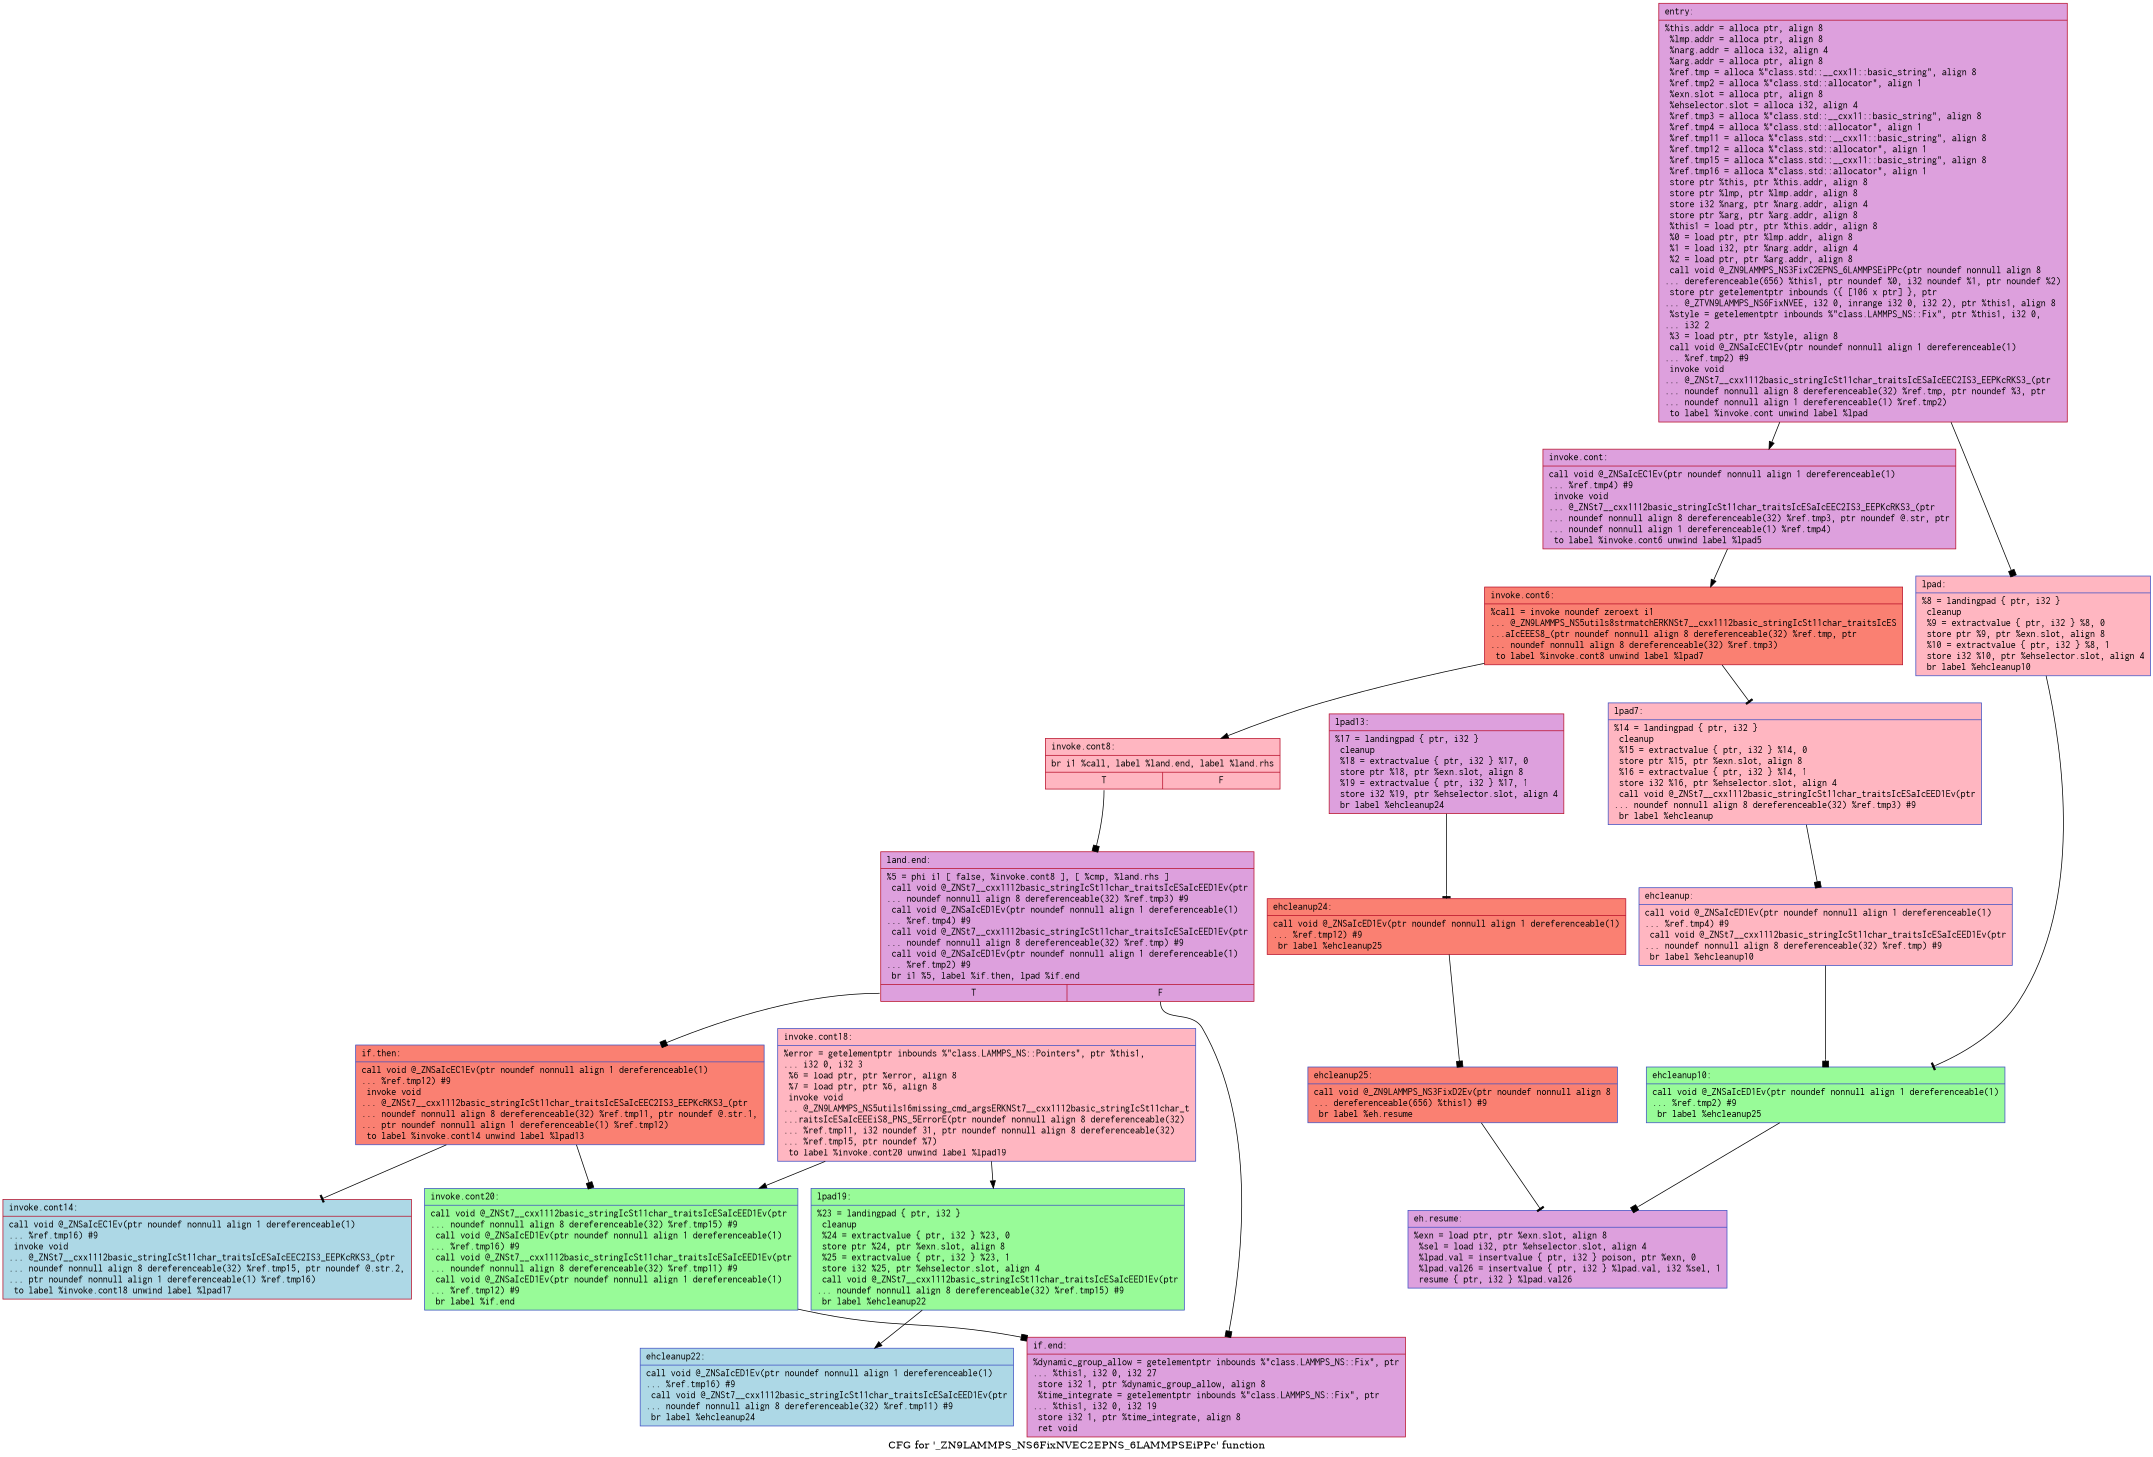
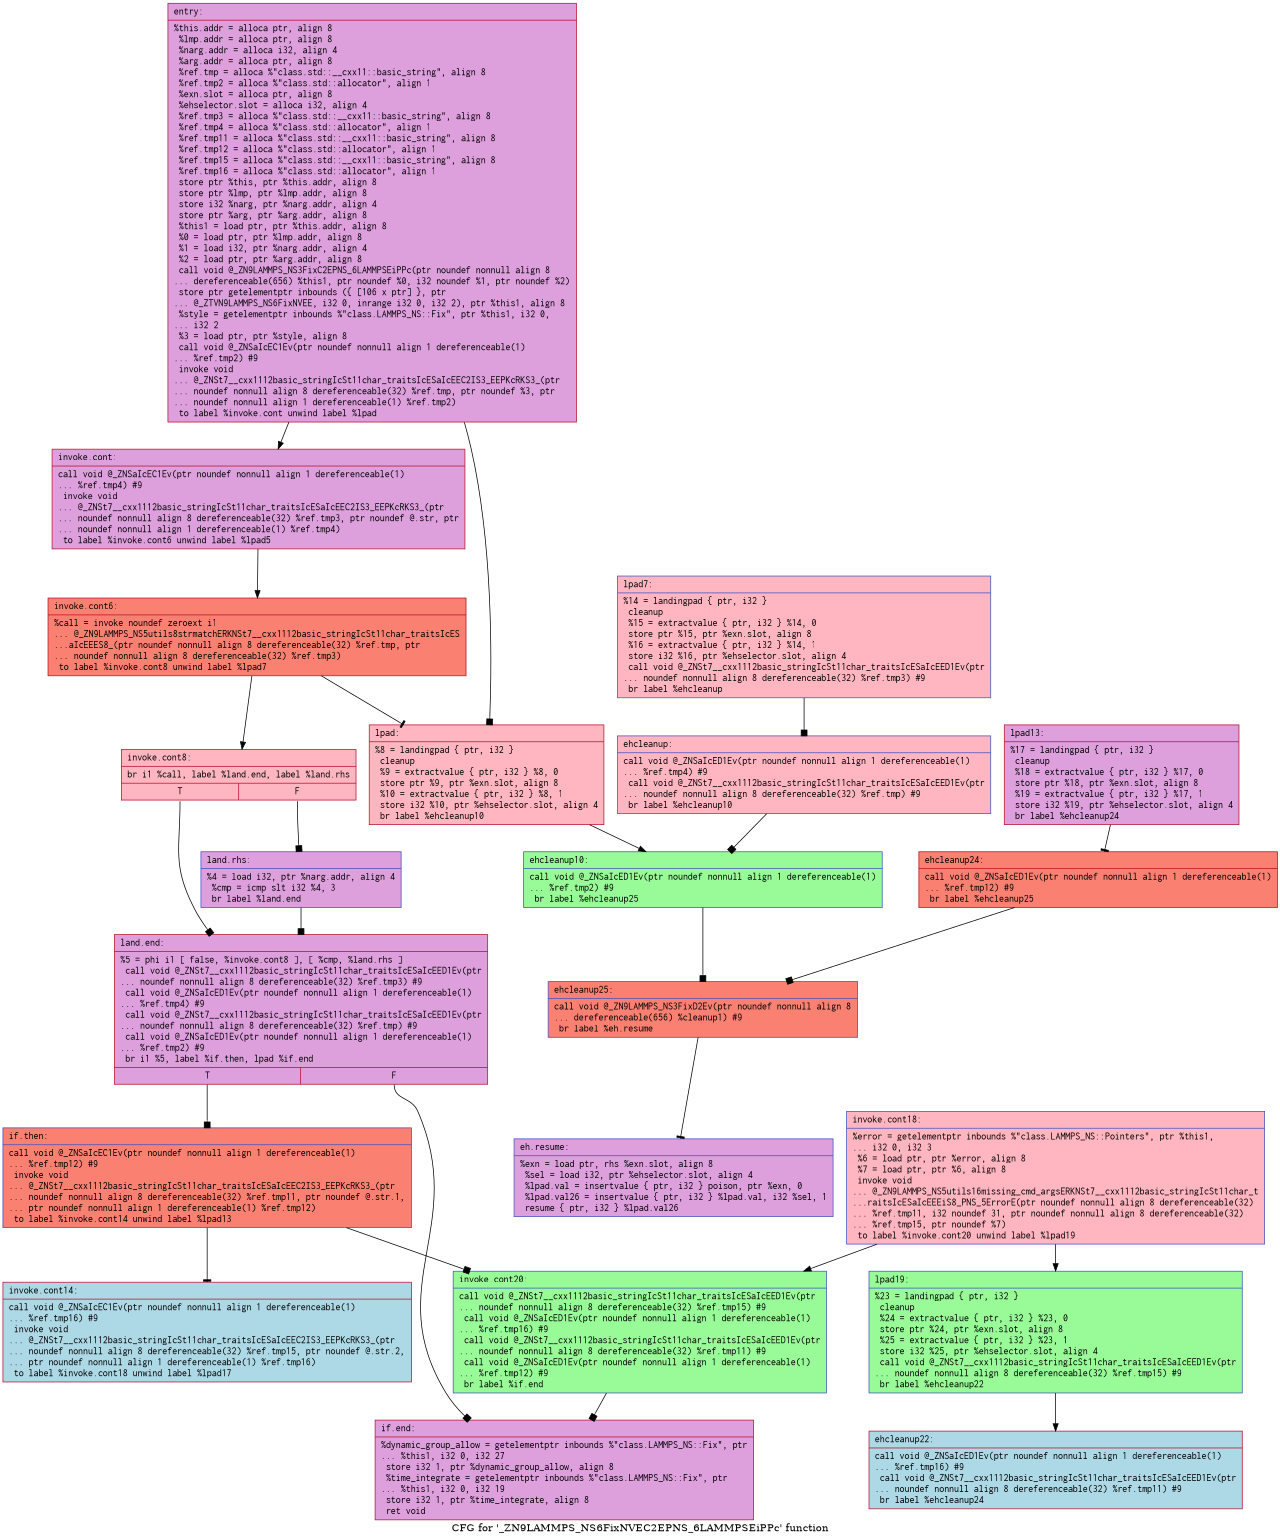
(2033, 626) -> (487, 775)
(1735, 682) -> (361, 699)
none -> (301, 880)
(2057, 895) -> (614, 837)
(1401, 1103) -> (648, 1017)
(1709, 1165) -> (703, 941)
(1511, 1235) -> (617, 1164)
(827, 1387) -> (1056, 1470)
